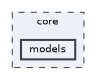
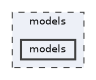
(48, 22) -> (48, 22)
